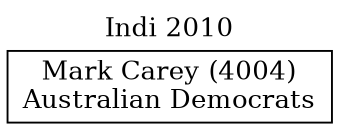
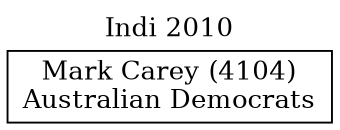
(170, 87) -> (170, 87)
